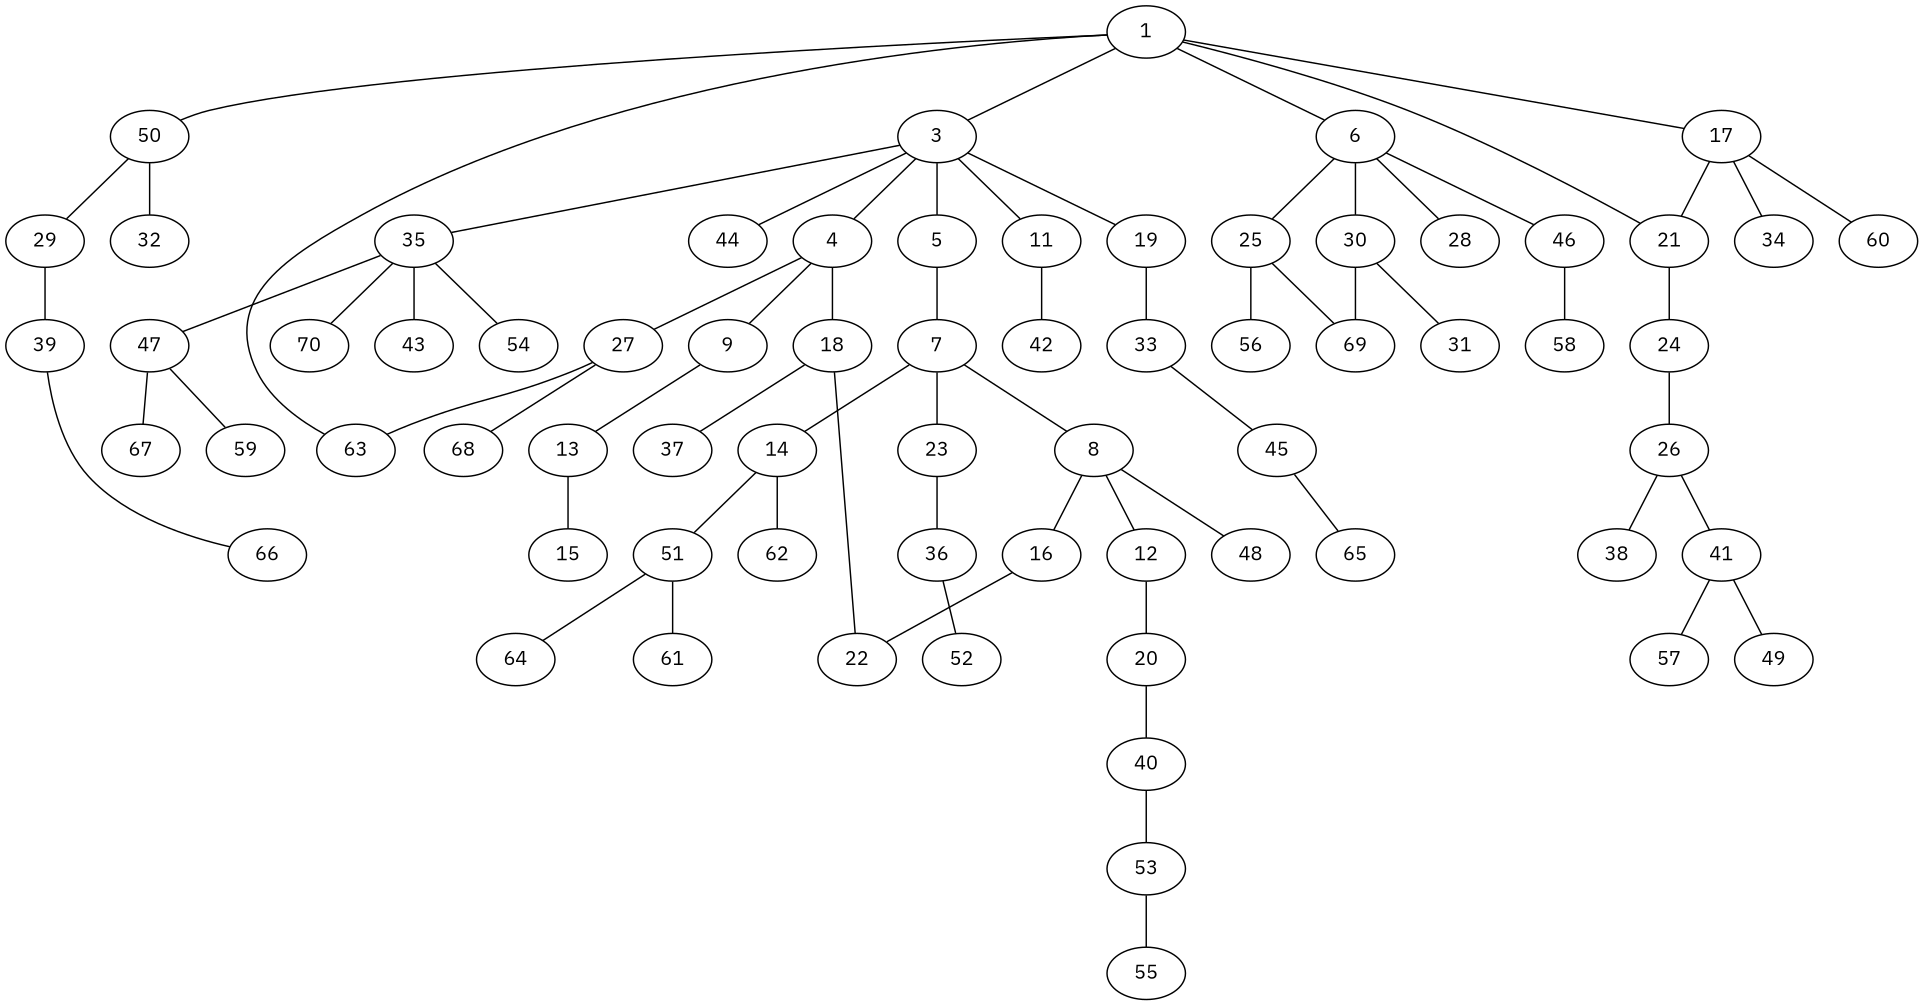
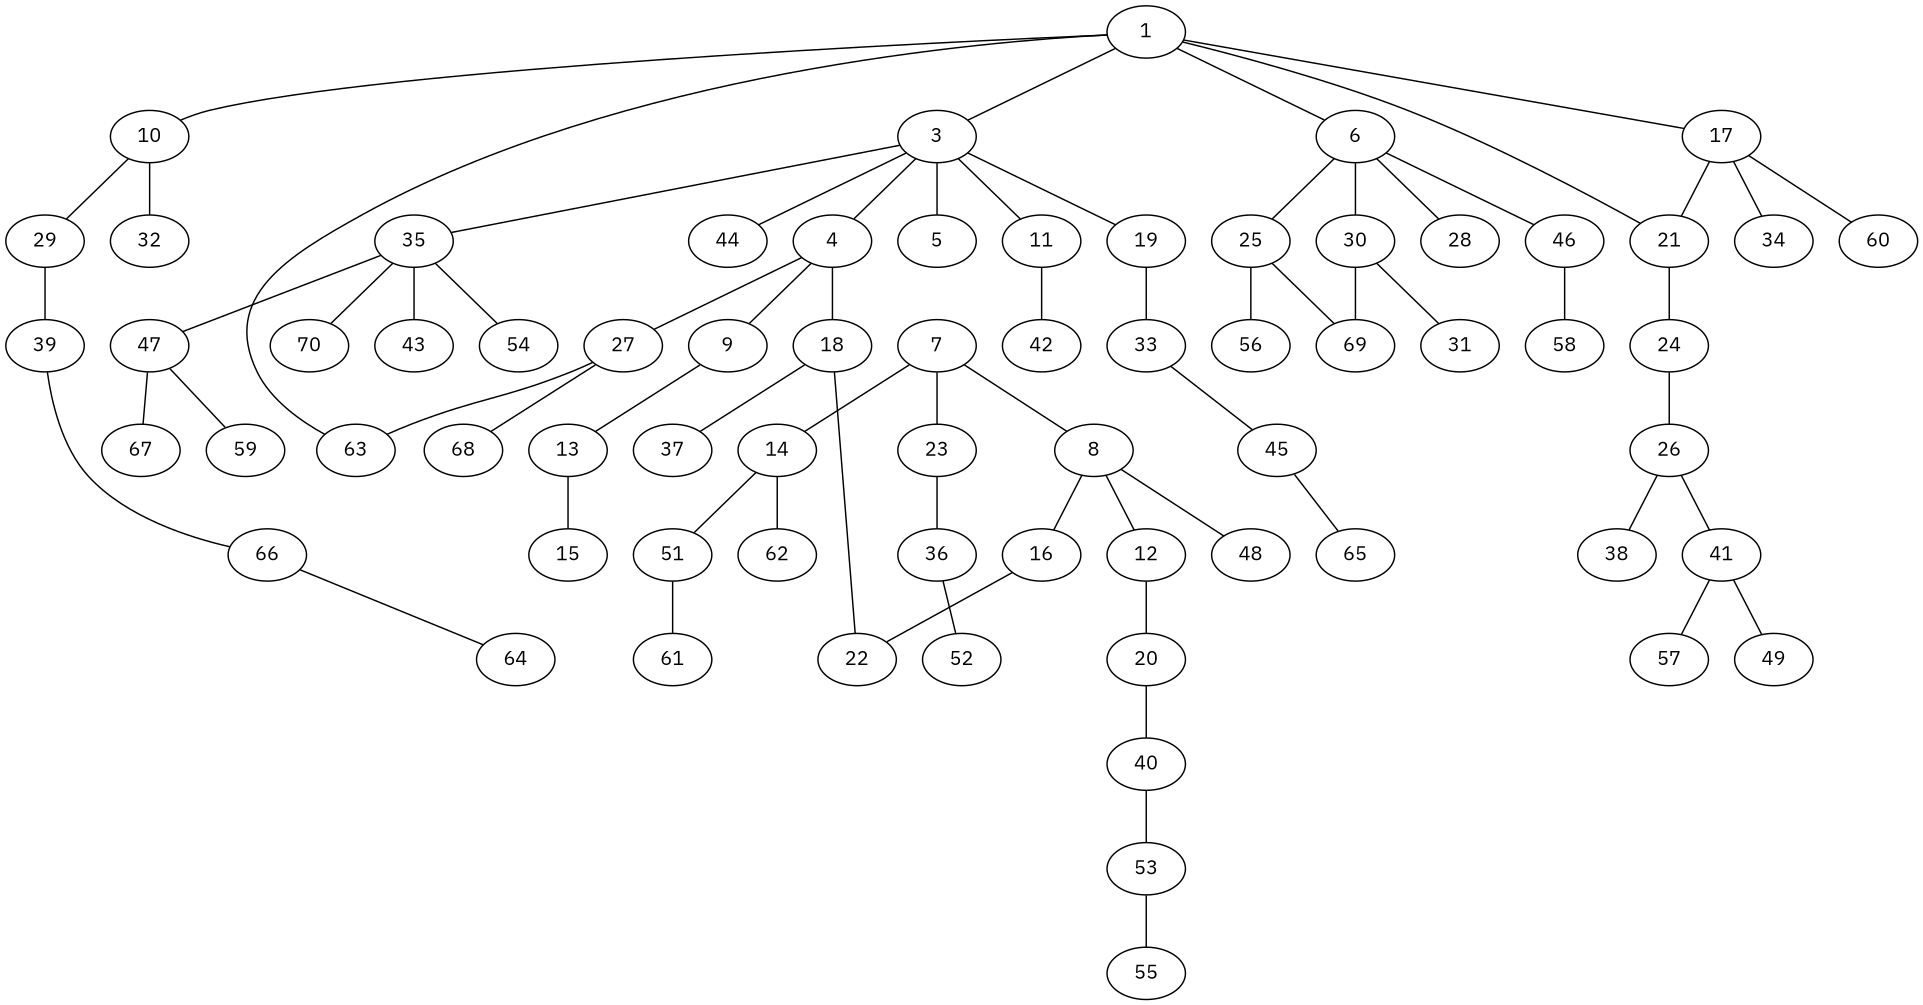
(150, 137) -> (150, 137)
(937, 294) -> none
(594, 607) -> (392, 607)
